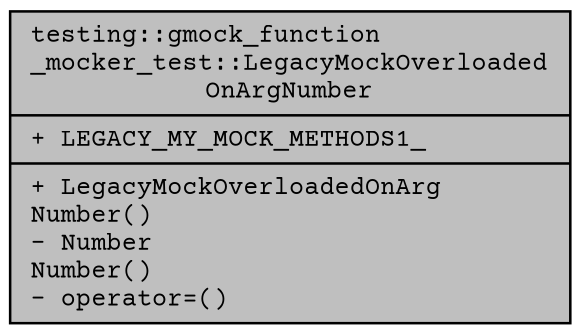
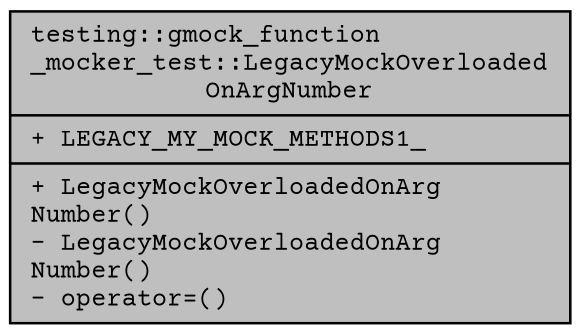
(93, 242) -> (237, 242)
